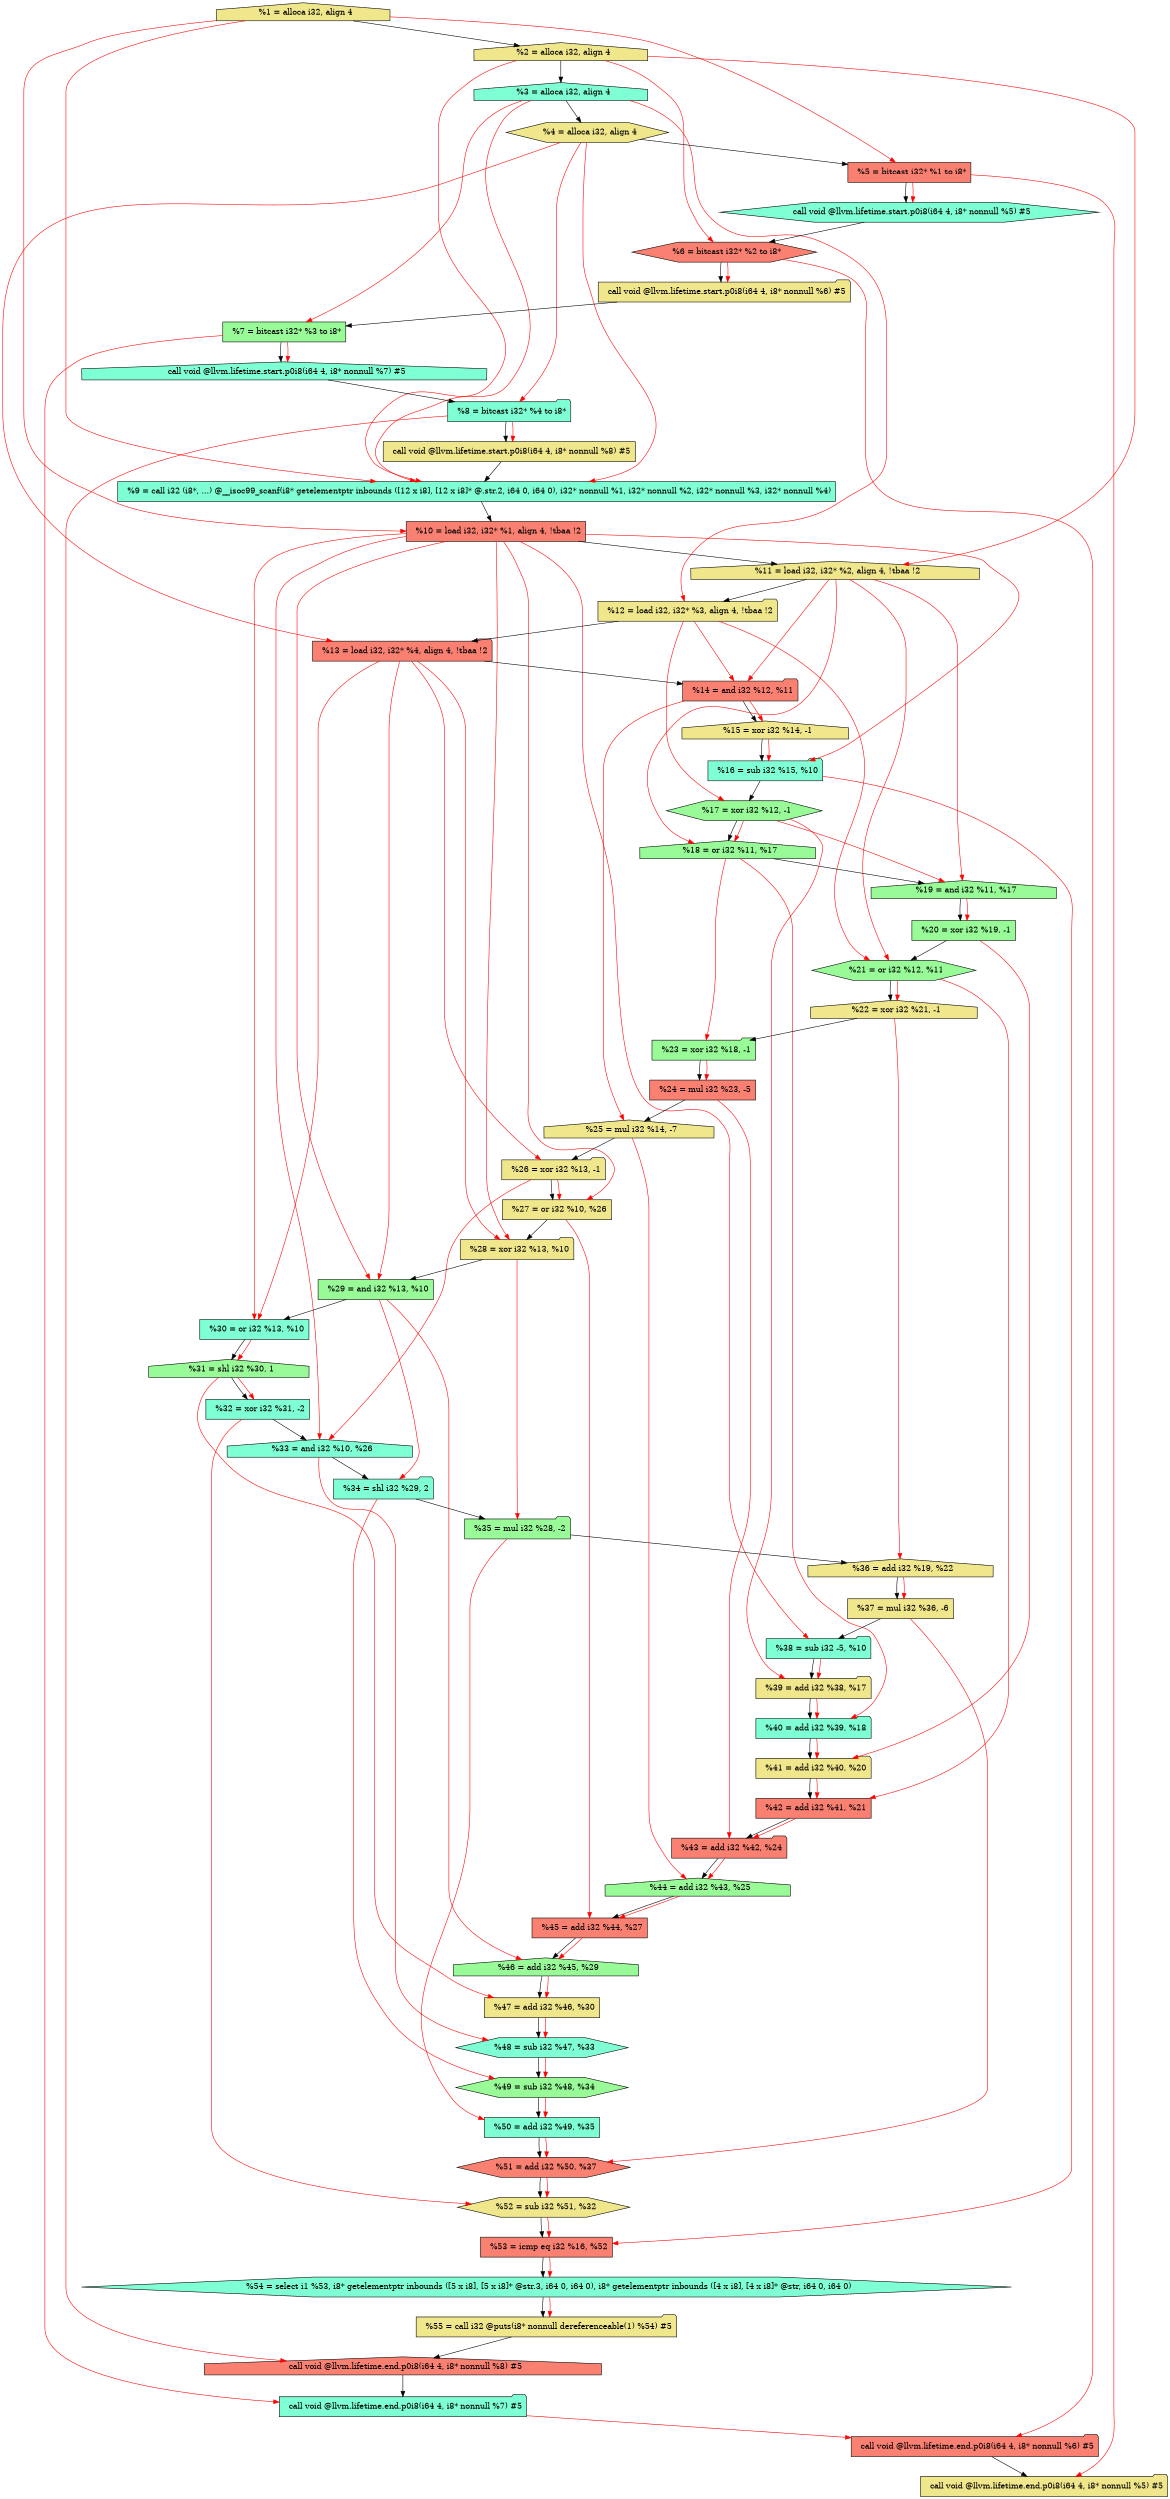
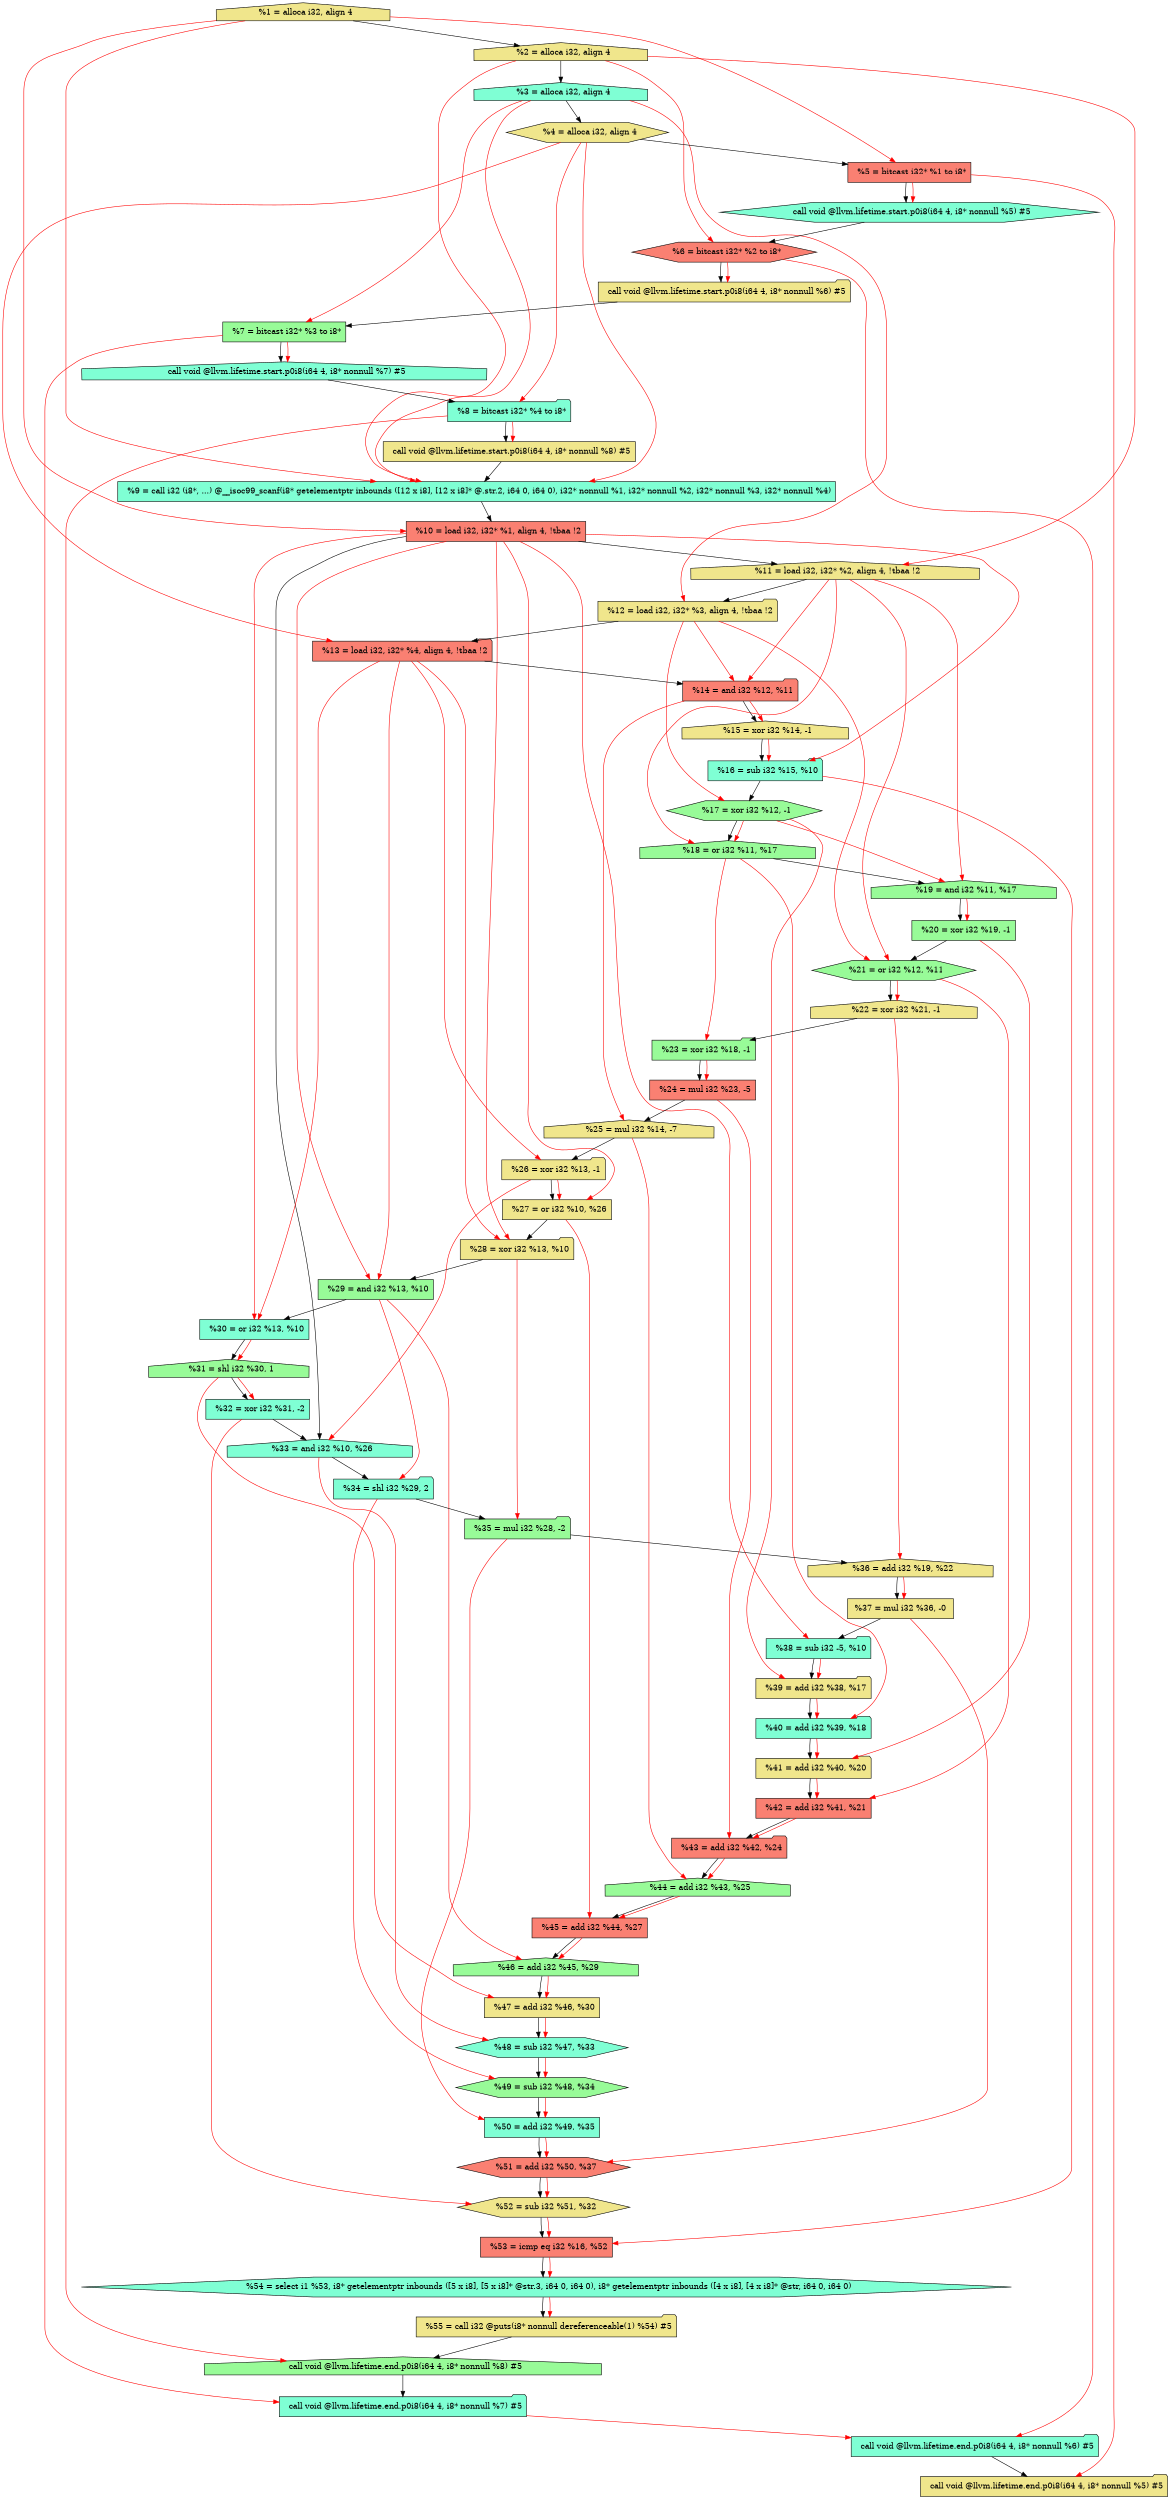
(276, 944) -> (276, 944)
(901, 1609) -> (901, 1609)
(403, 2367) -> (403, 2367)
(975, 2447) -> (975, 2447)
